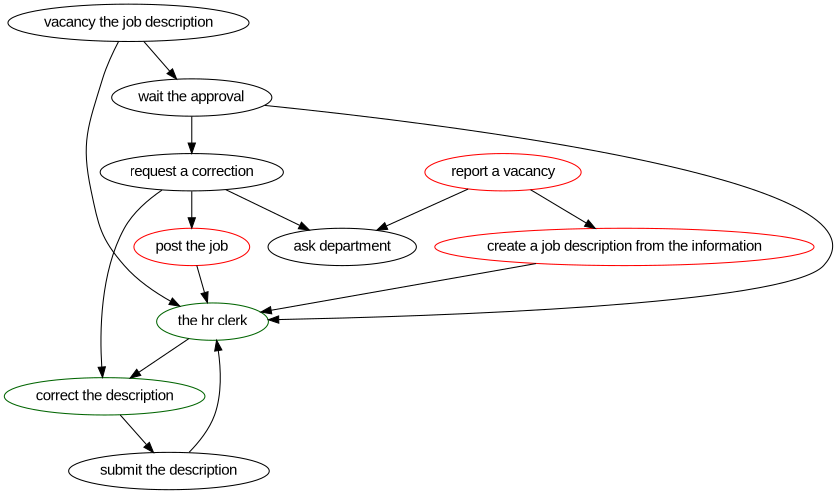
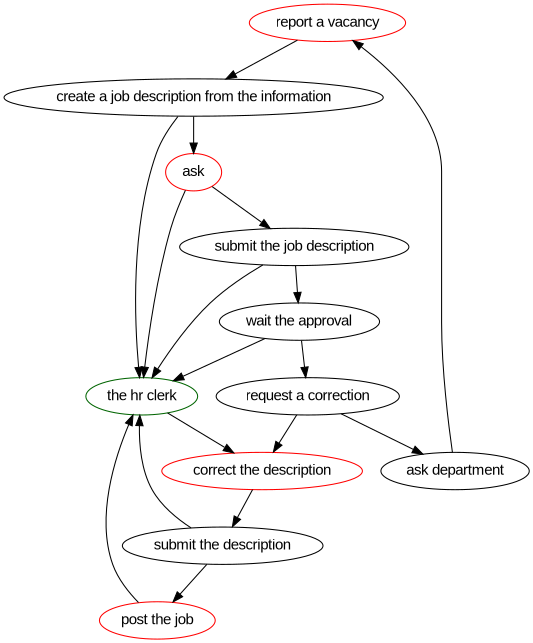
(128, 23) -> (294, 247)
none -> (194, 172)
(192, 204) -> (193, 579)
(427, 208) -> (442, 236)
(624, 247) -> (194, 98)
(105, 396) -> (262, 471)
